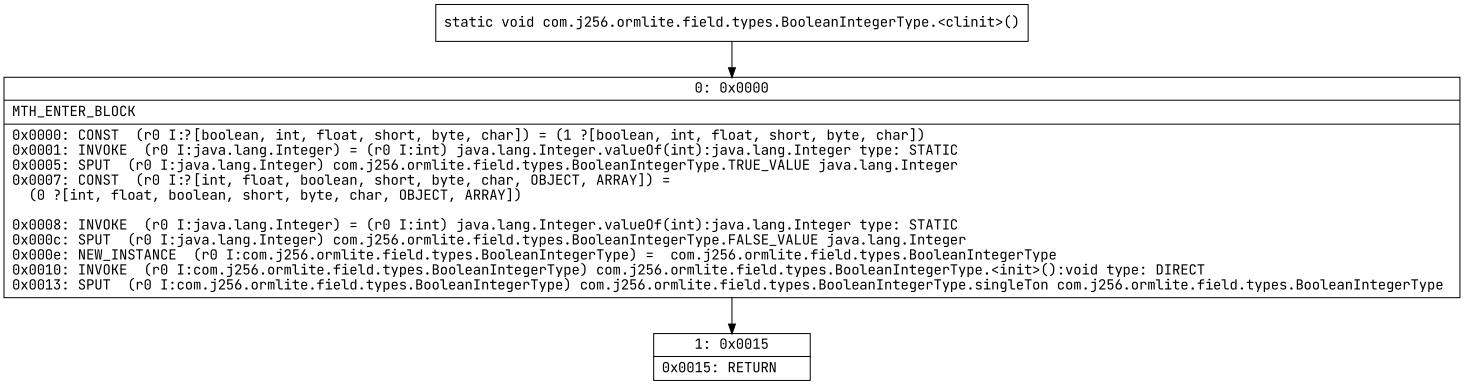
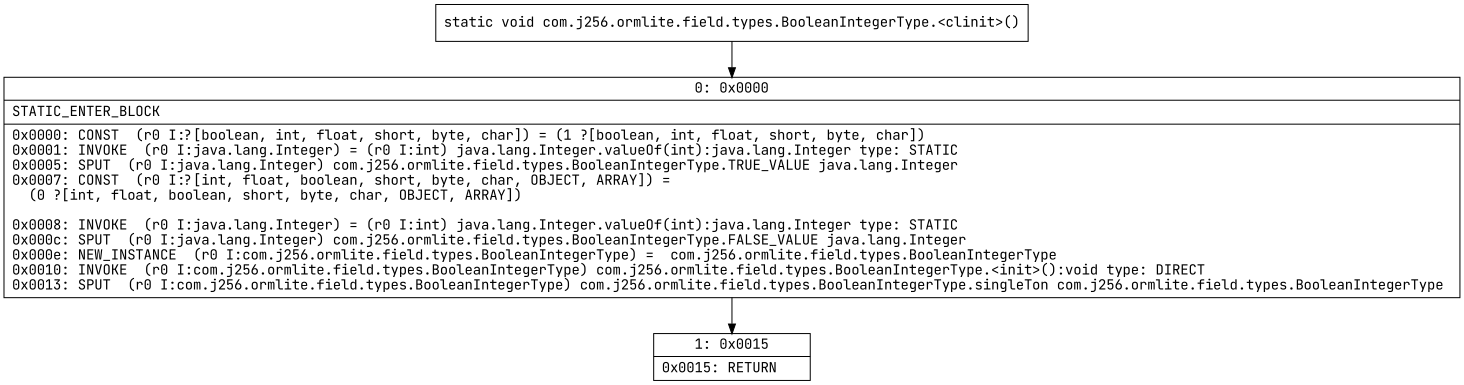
(74, 112) -> (86, 112)
